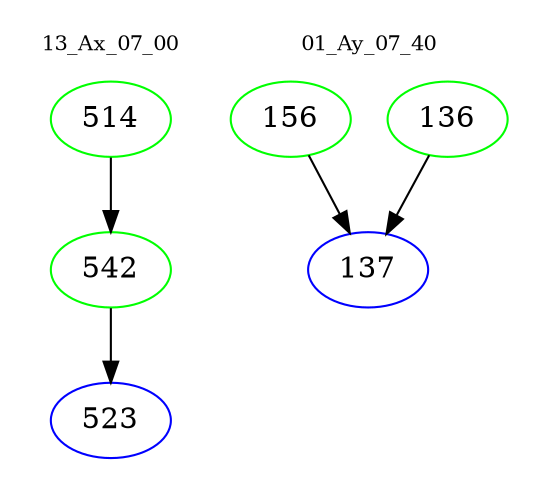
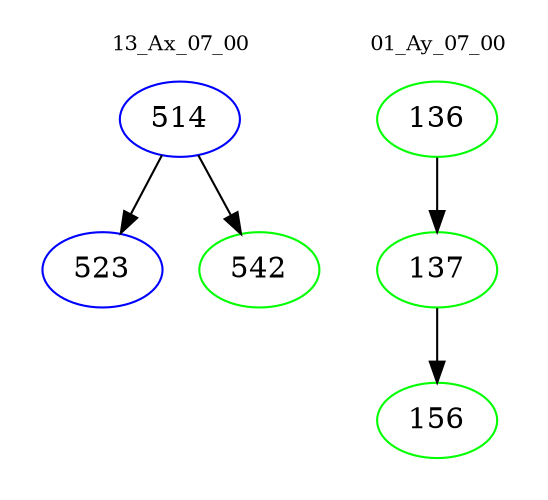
(369, 45) -> (438, 45)
(111, 119) -> (180, 119)
(324, 185) -> (437, 335)
(368, 270) -> (437, 270)
(111, 335) -> (146, 185)
